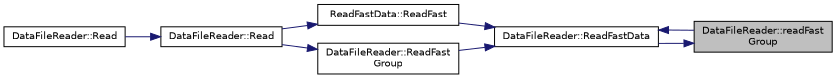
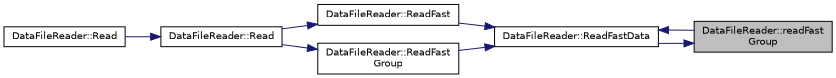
(388, 15) -> (388, 15)
